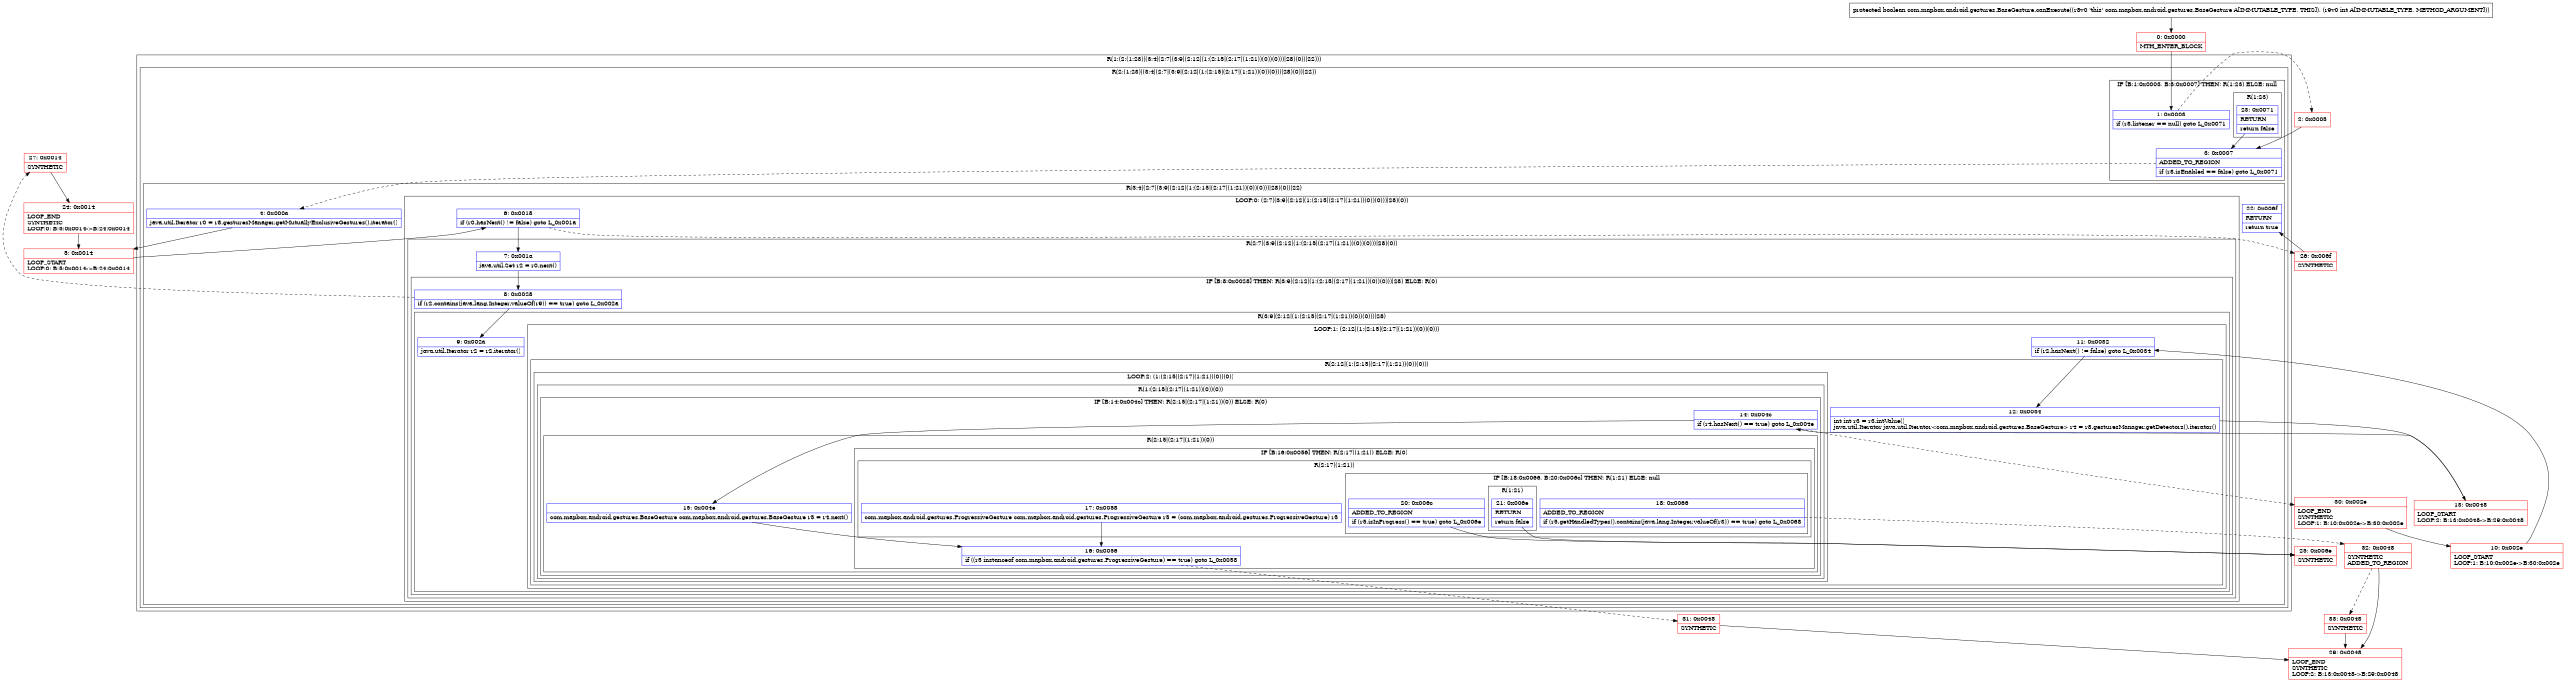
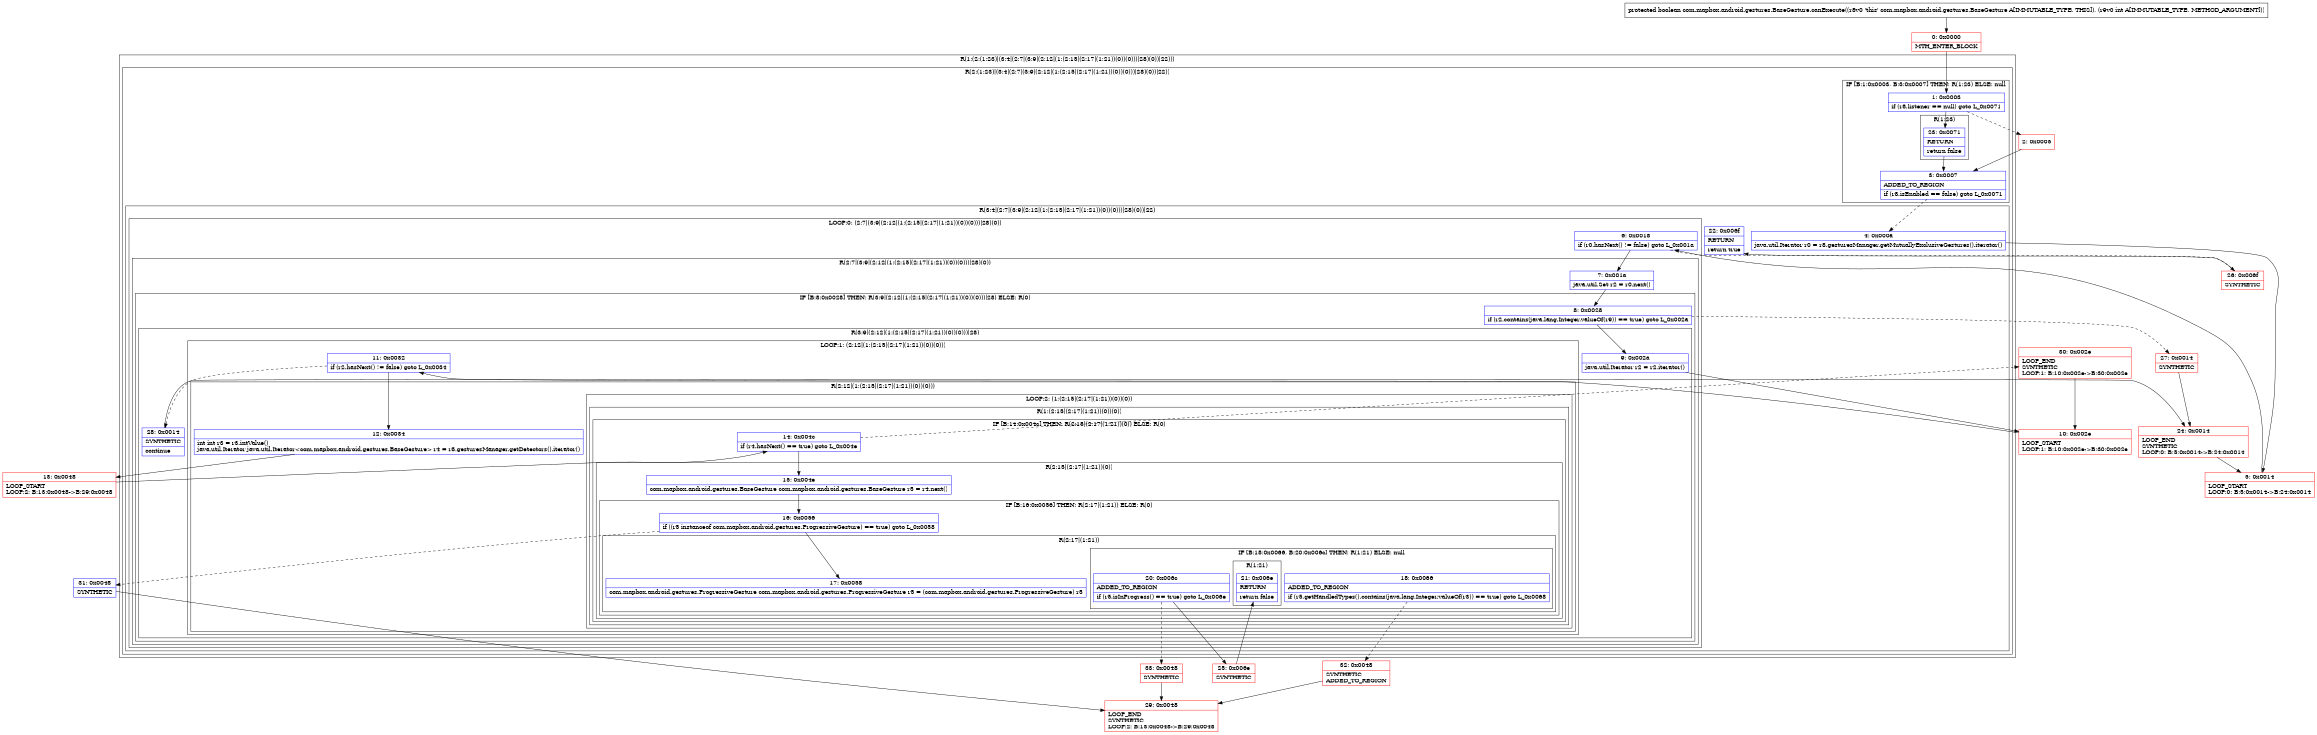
none -> (1946, 118)
none -> (1850, 402)
none -> (163, 442)
(1101, 532) -> (821, 554)
(1904, 545) -> (1244, 635)
(2362, 590) -> (1161, 631)
(1699, 624) -> (95, 588)
